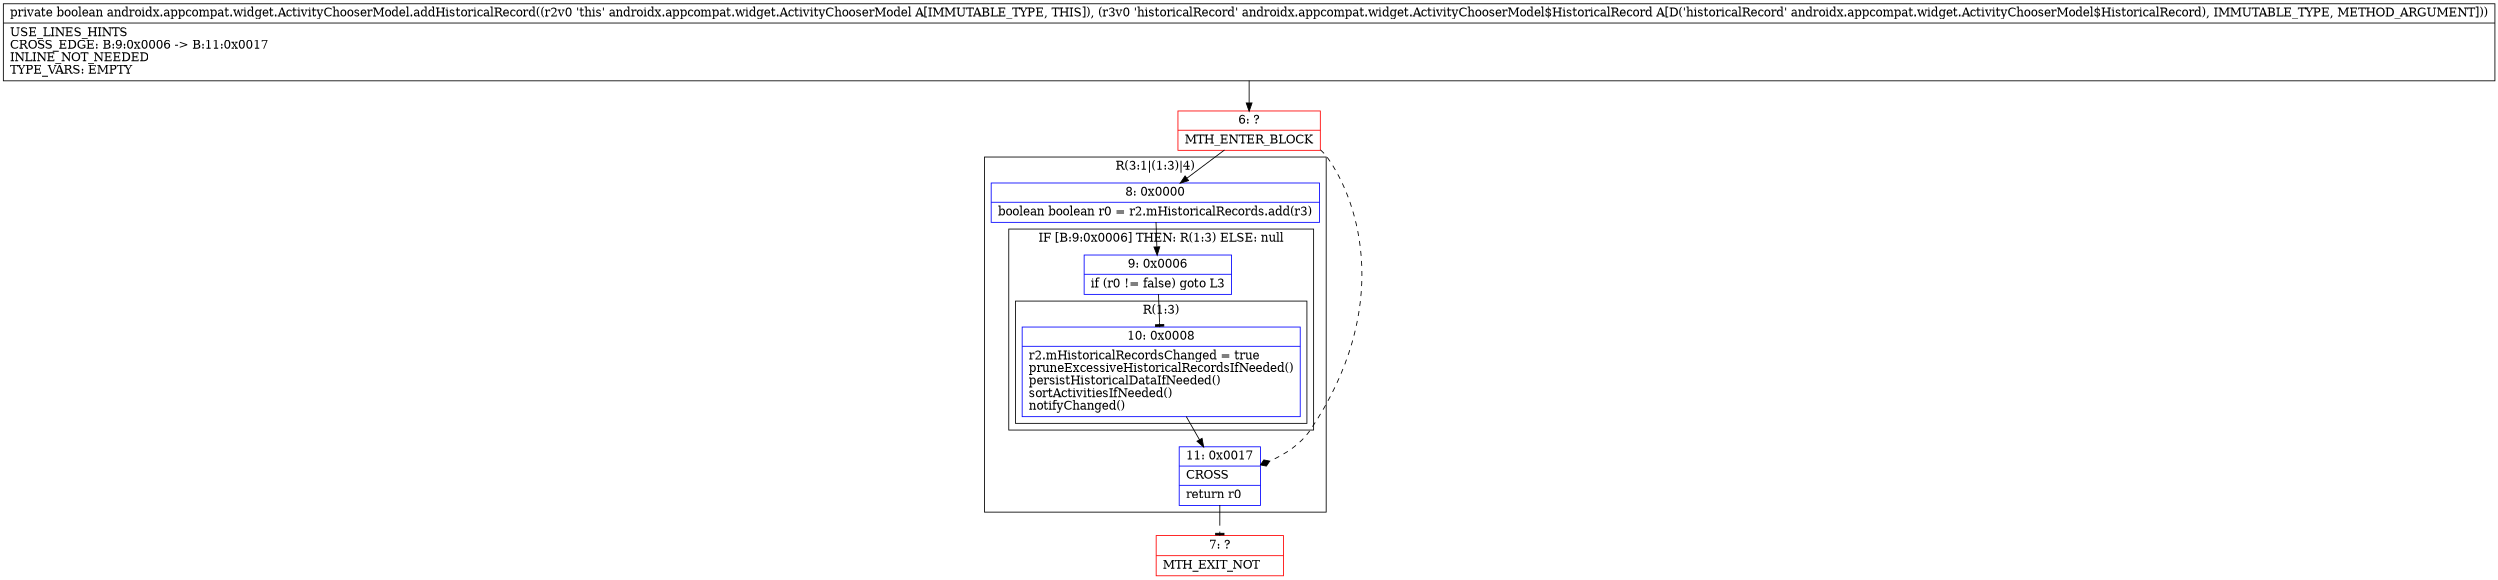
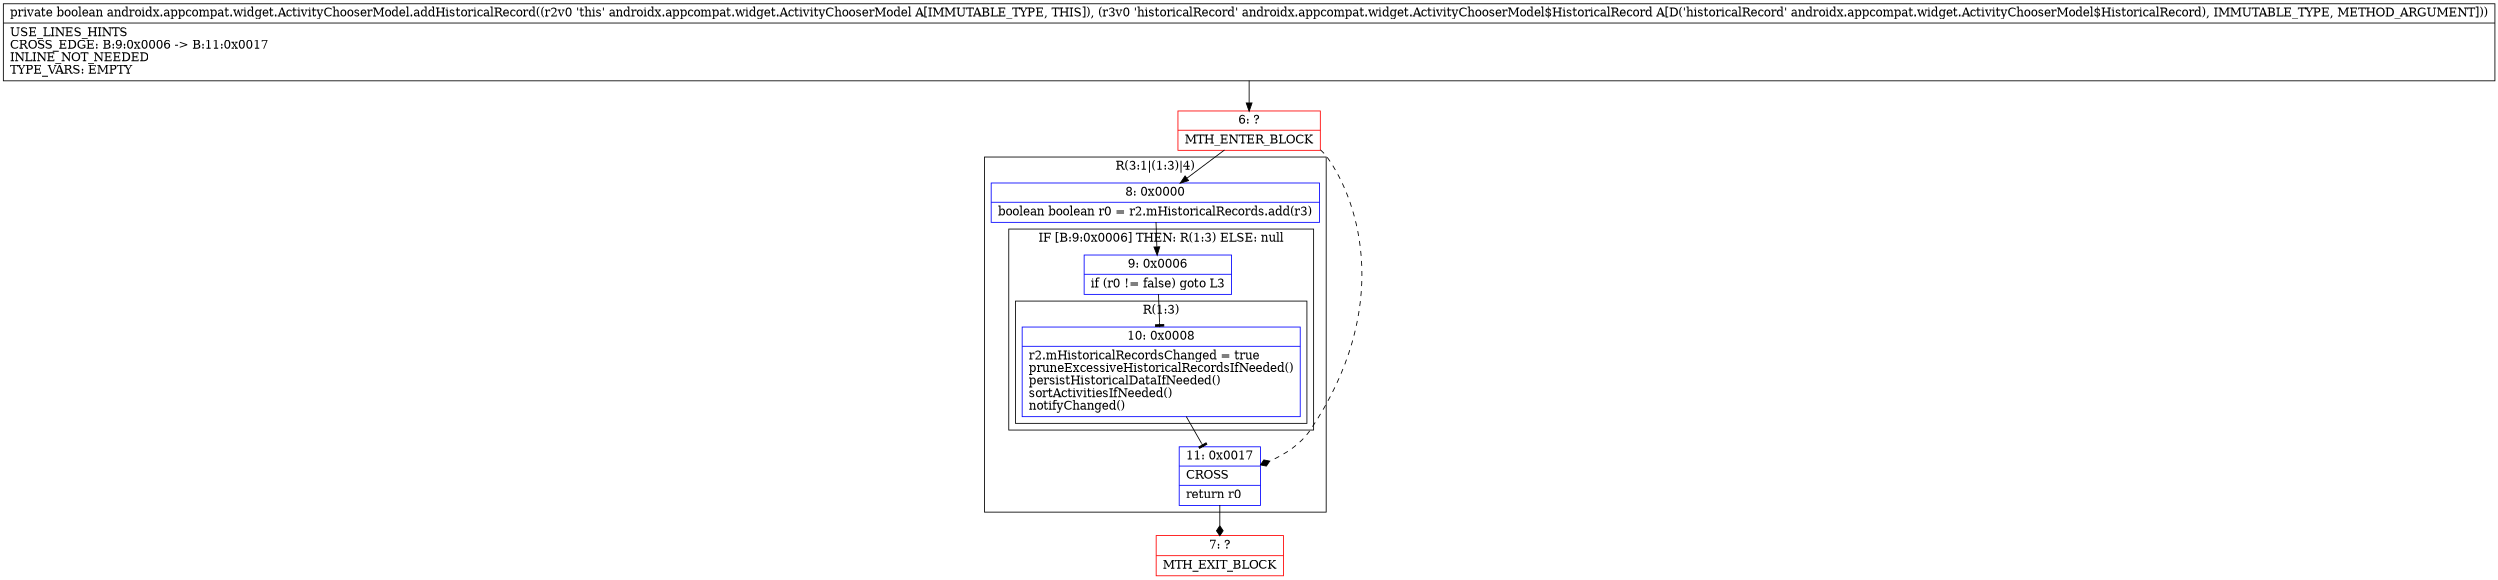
(1197, 435) -> (1197, 435)
(1220, 517) -> (1220, 517)
(1211, 565) -> (1220, 565)
